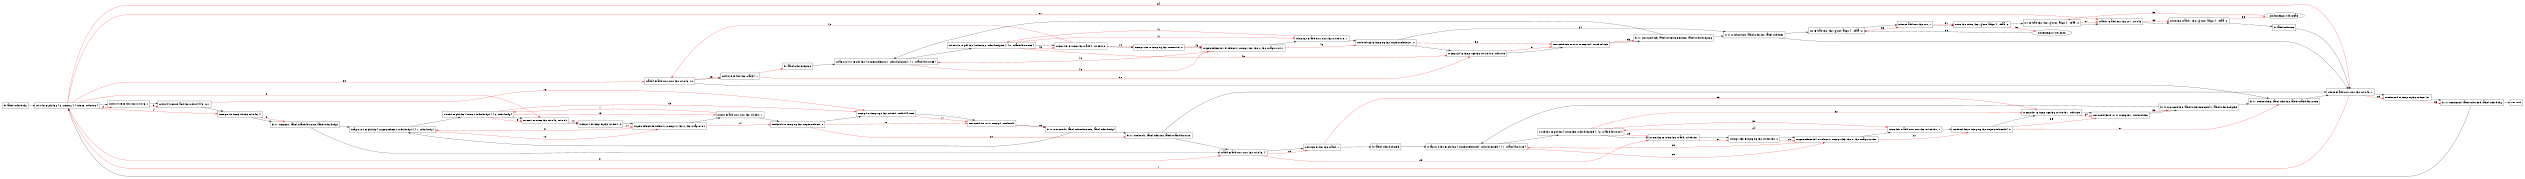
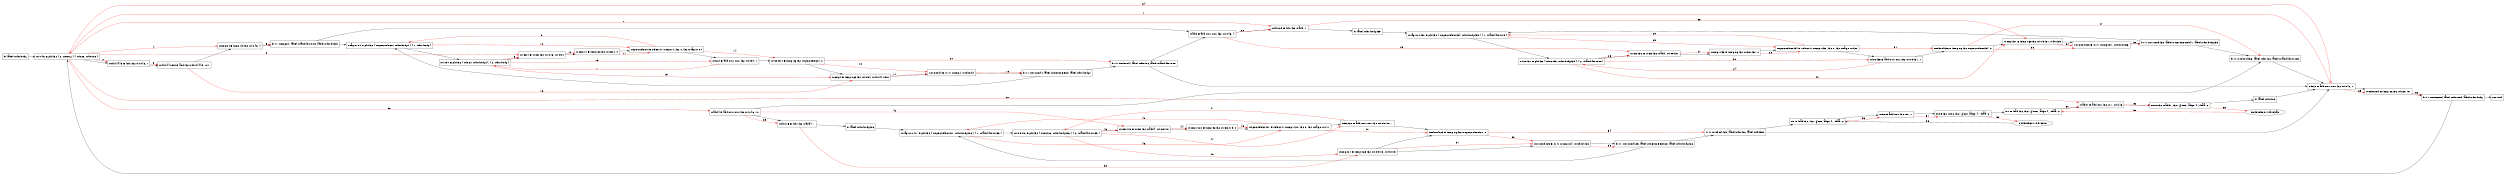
(863, 26) -> (942, 112)
(1561, 29) -> (1595, 132)
(1430, 48) -> (1403, 141)
(770, 71) -> (830, 126)
(632, 160) -> (665, 22)
